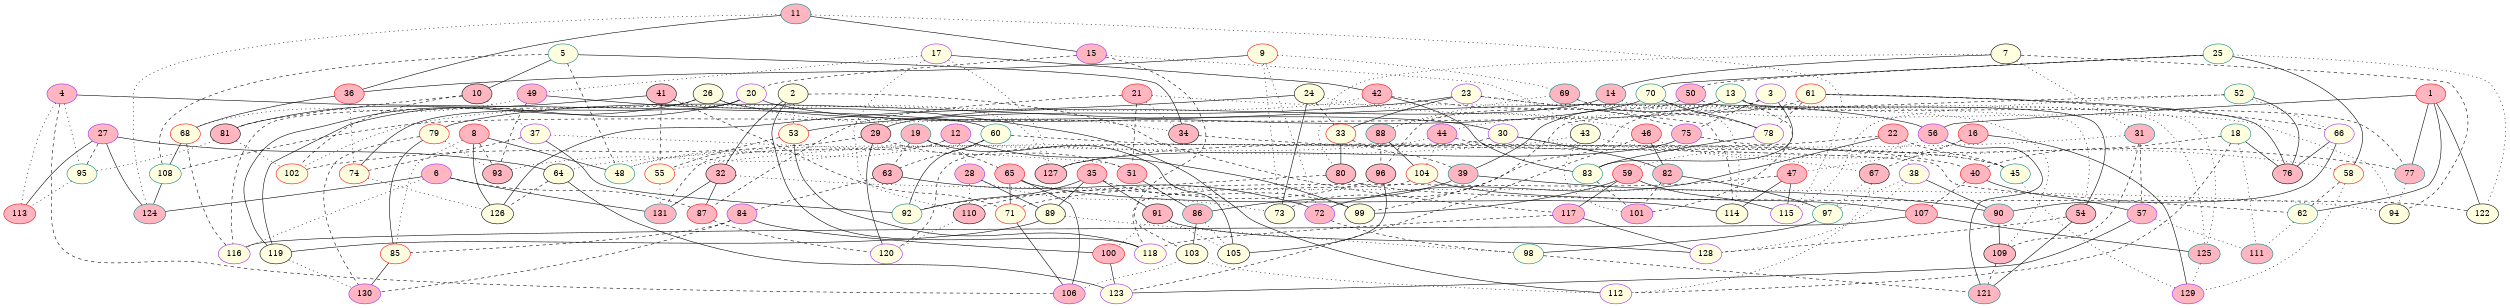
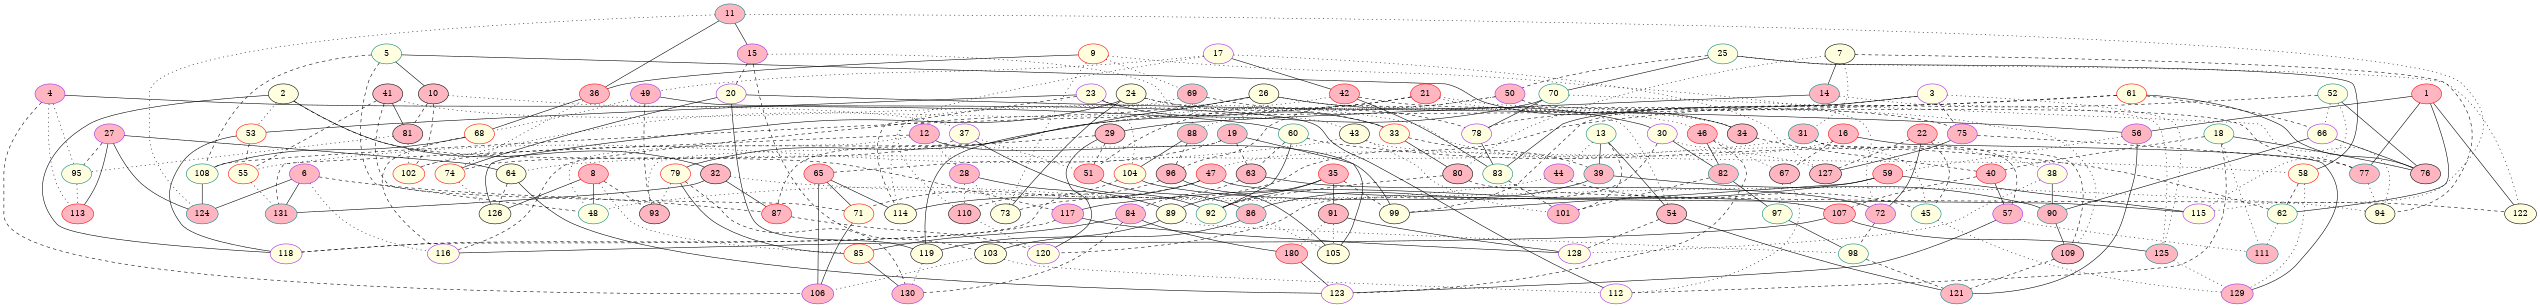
(1432, 154) -> (1131, 126)
(1885, 188) -> none
(539, 245) -> (995, 234)
(1109, 254) -> (1292, 254)
